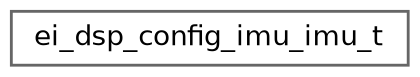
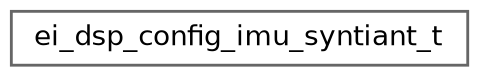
(210, 38) -> (240, 38)
